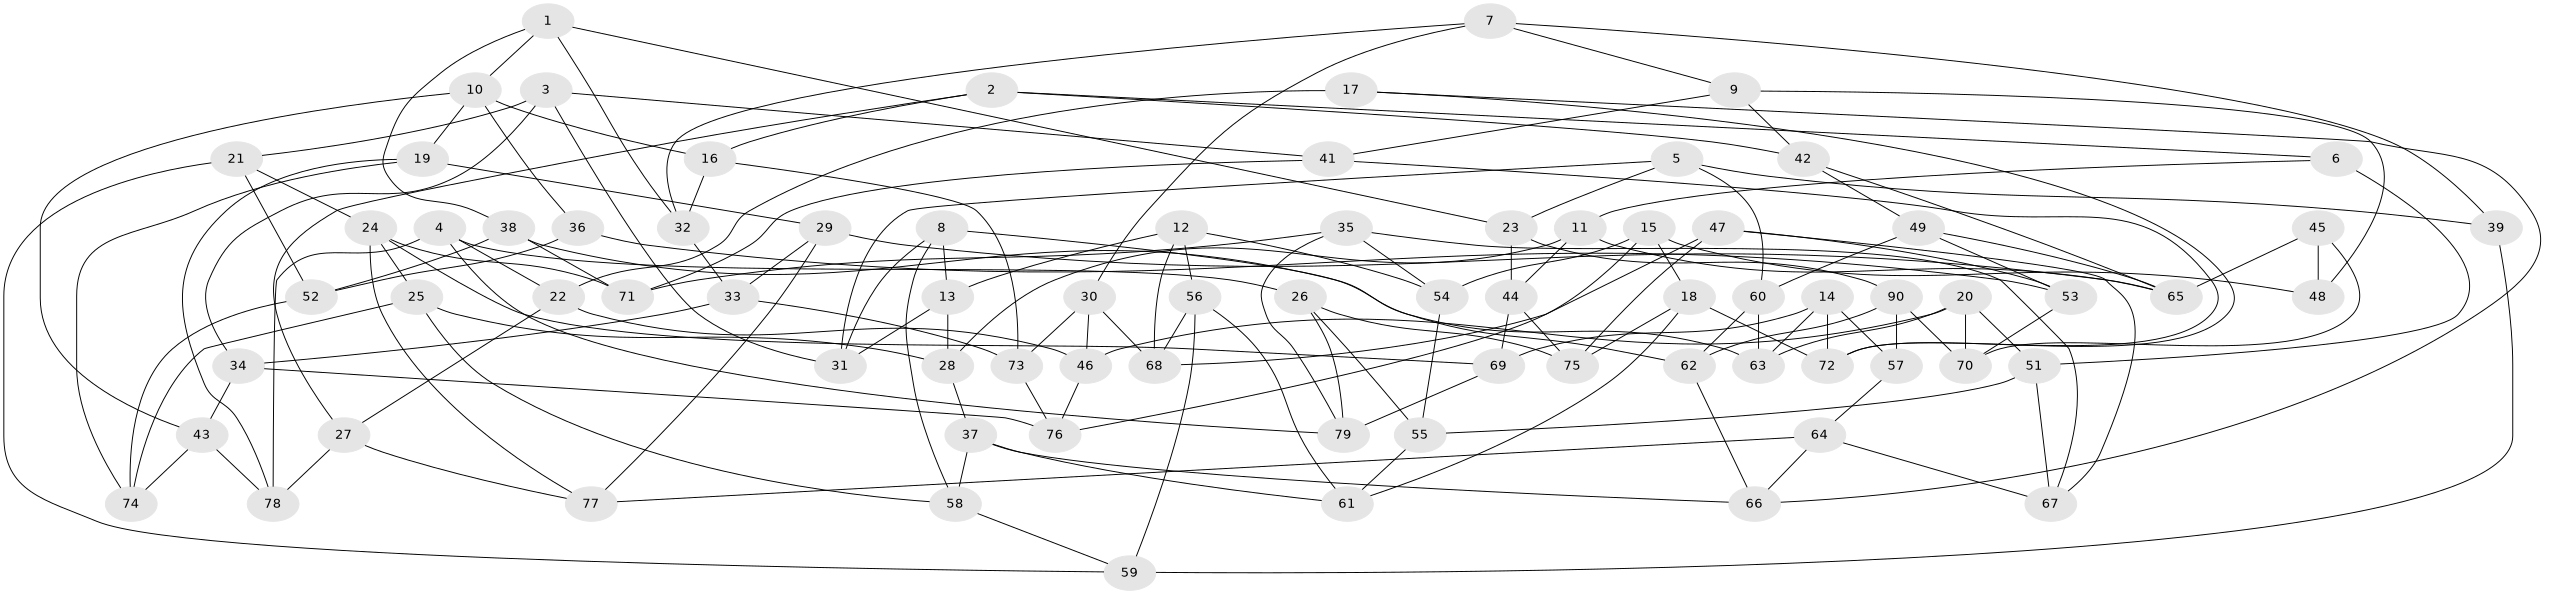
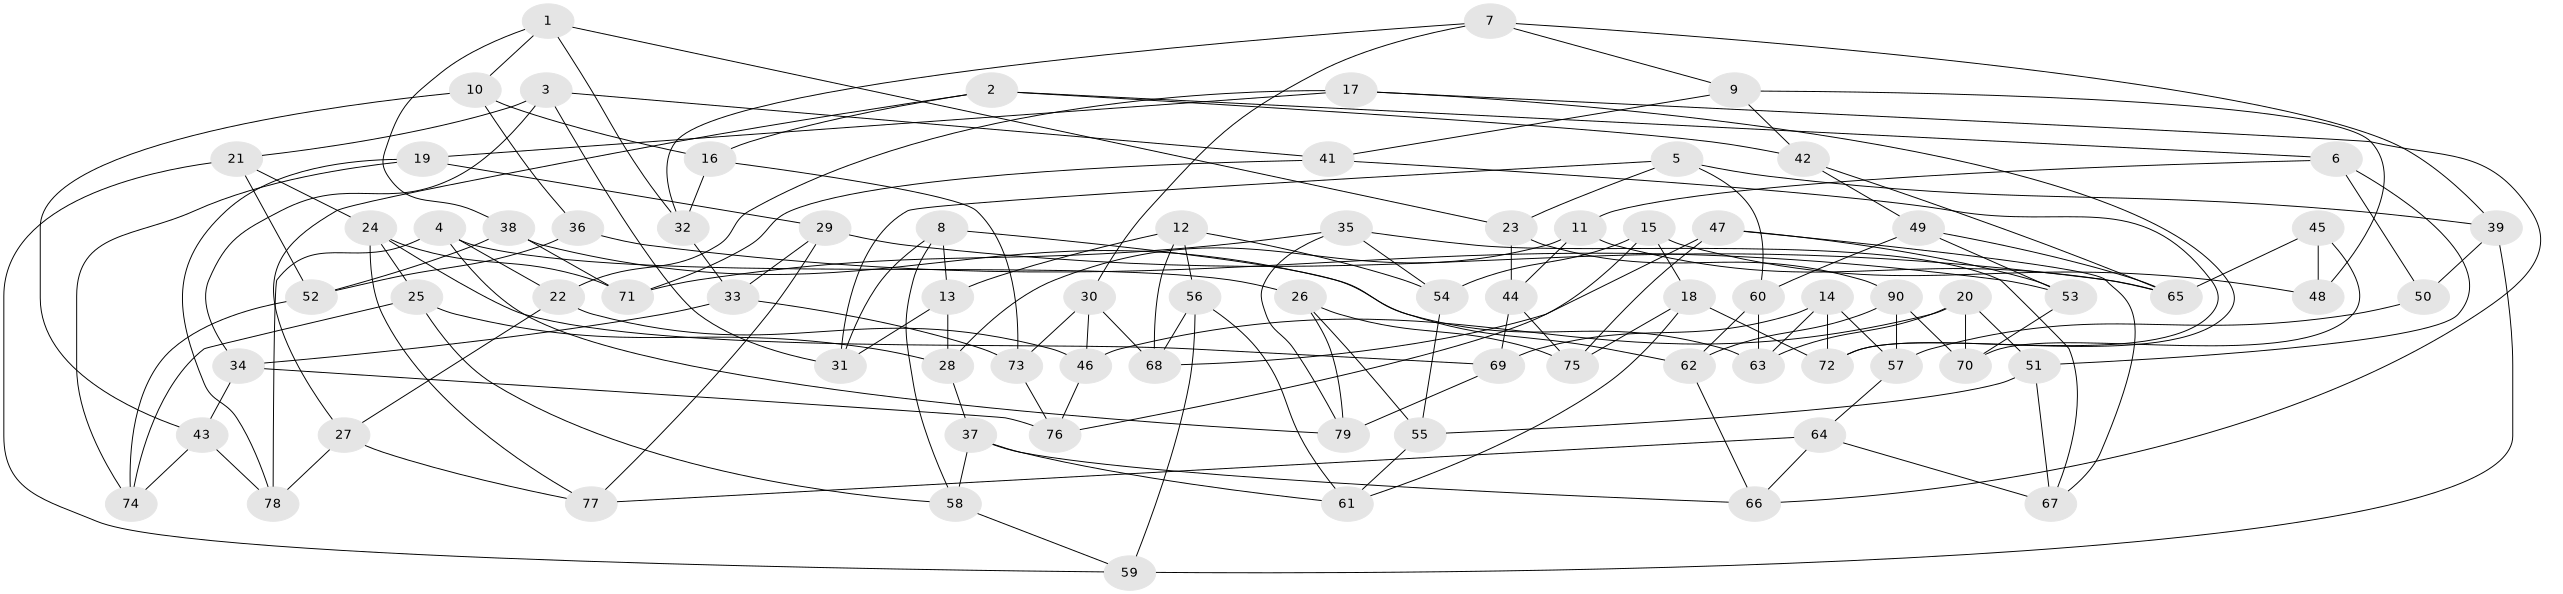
(444, 131) -> (865, 126)
none -> (2424, 297)
